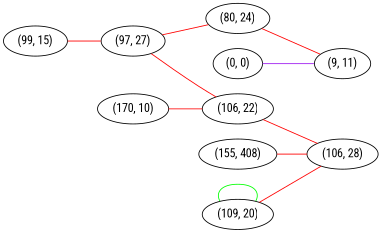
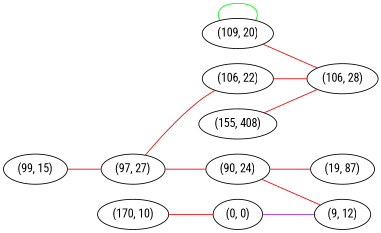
(238, 18) -> (238, 169)
(343, 64) -> (343, 214)
(185, 109) -> (191, 214)
none -> (343, 169)
